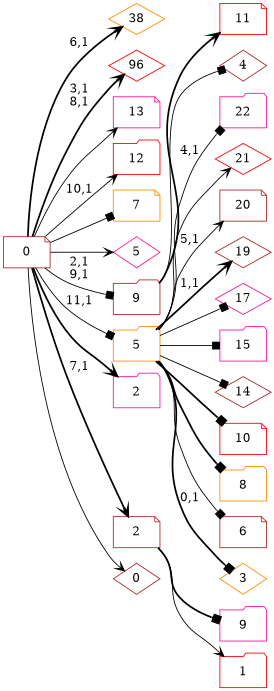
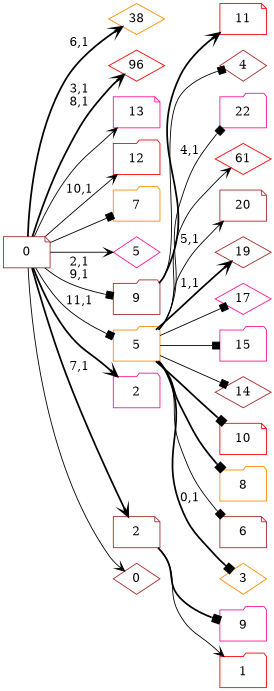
(243, 159) -> (243, 159)
(137, 206) -> (137, 206)
